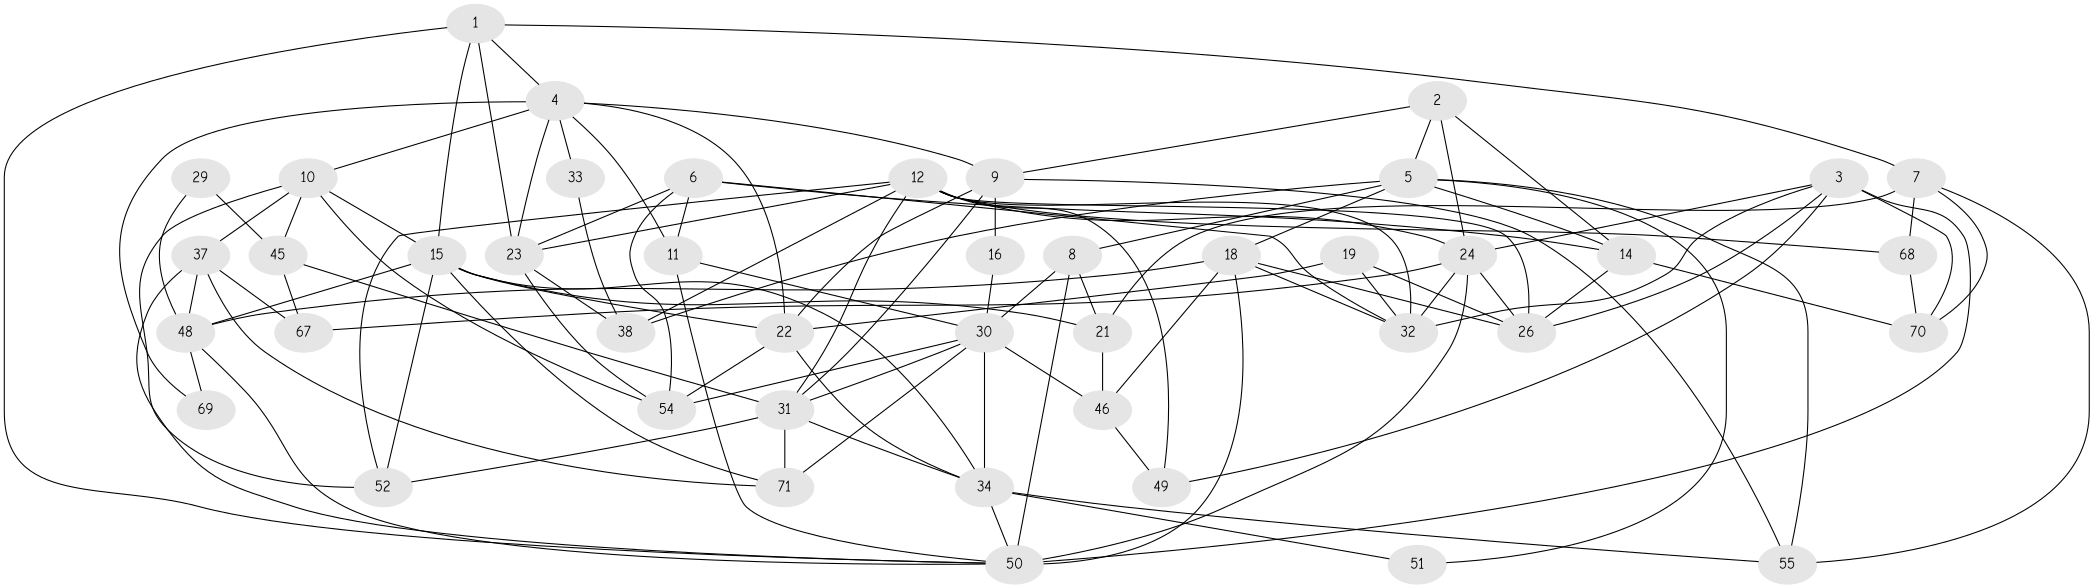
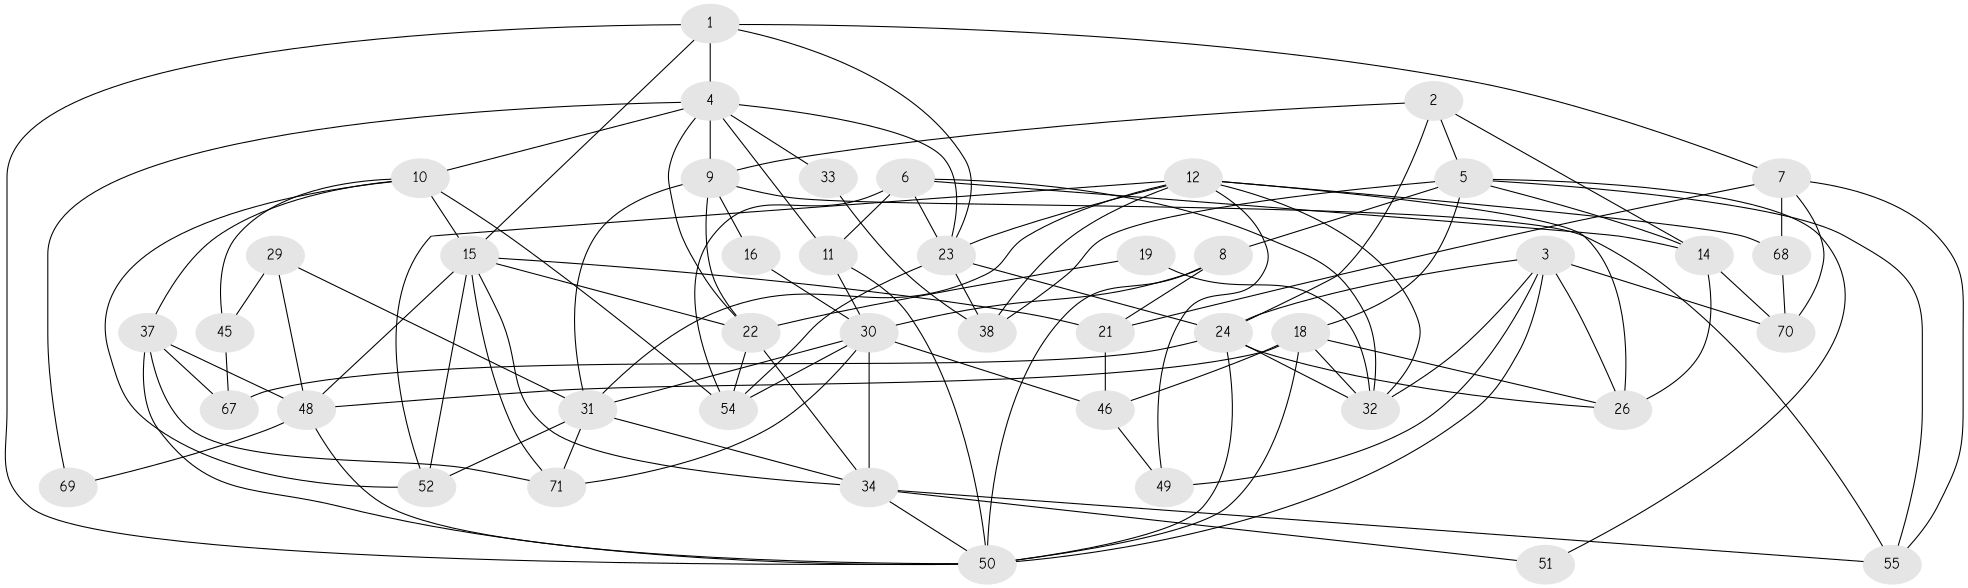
(1192, 219) -> (1074, 291)
(1432, 291) -> none
(531, 335) -> (432, 333)
